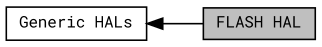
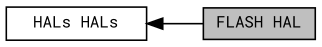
(76, 24) -> (76, 24)
